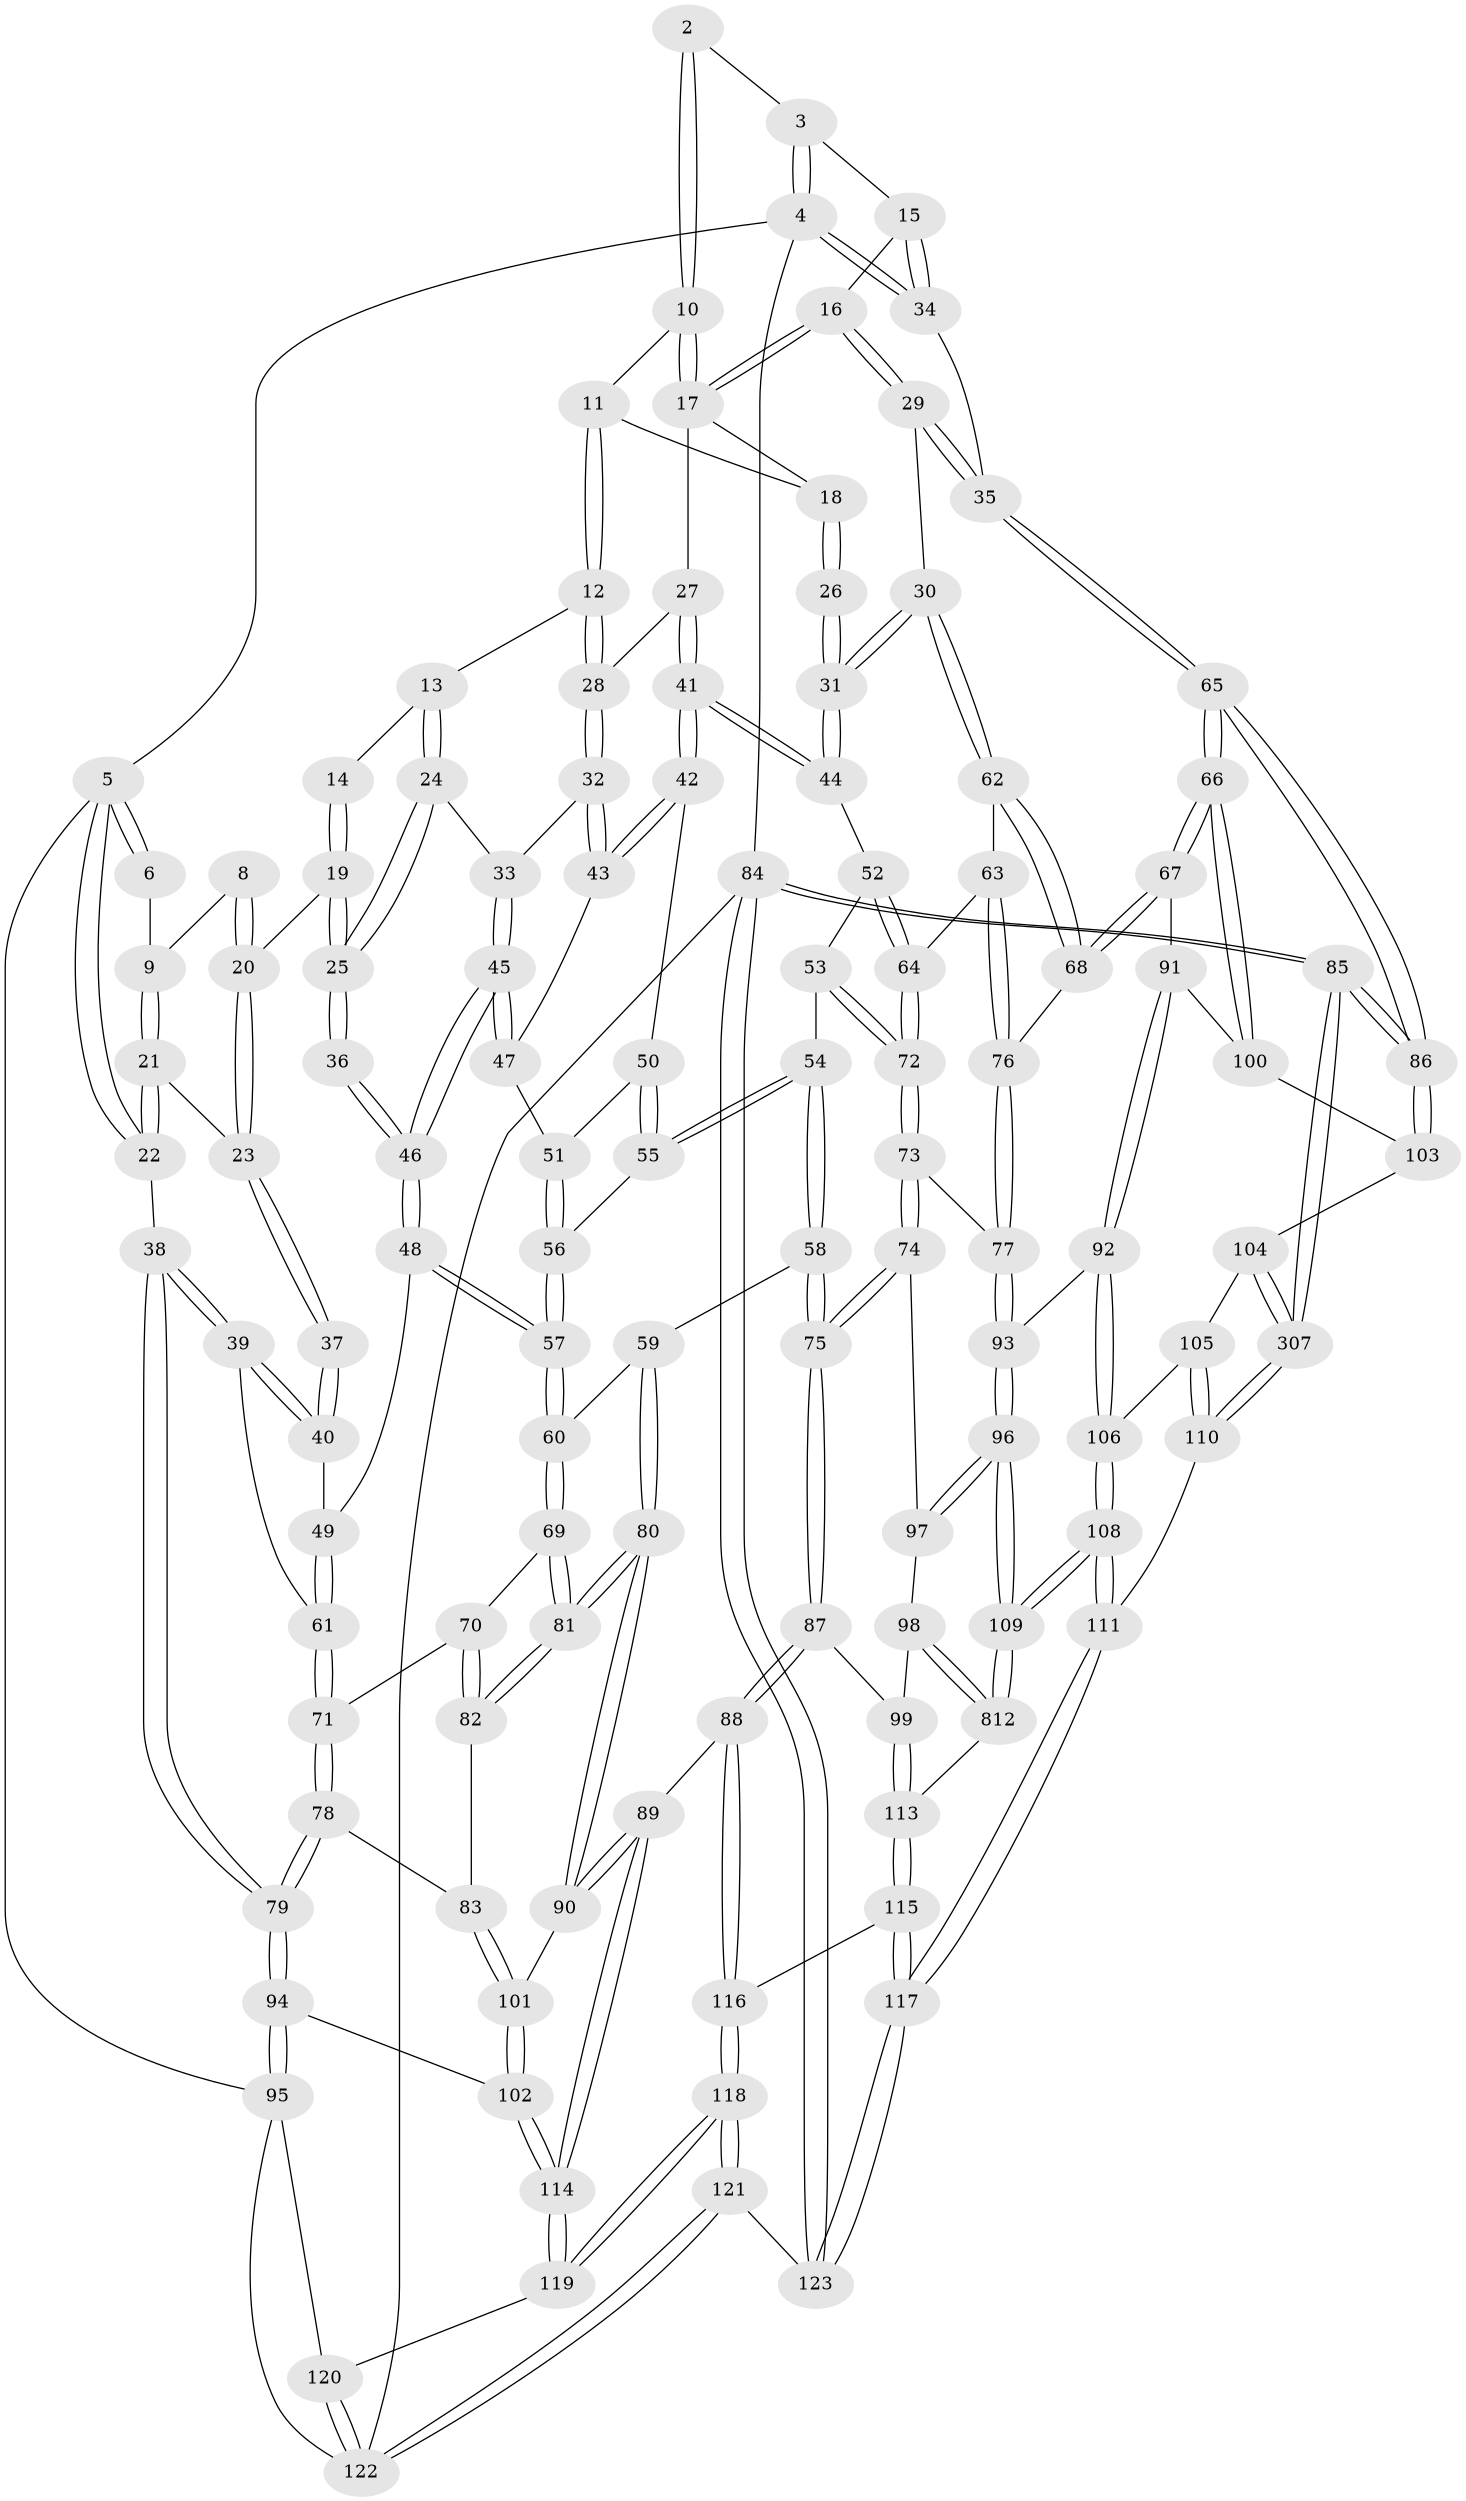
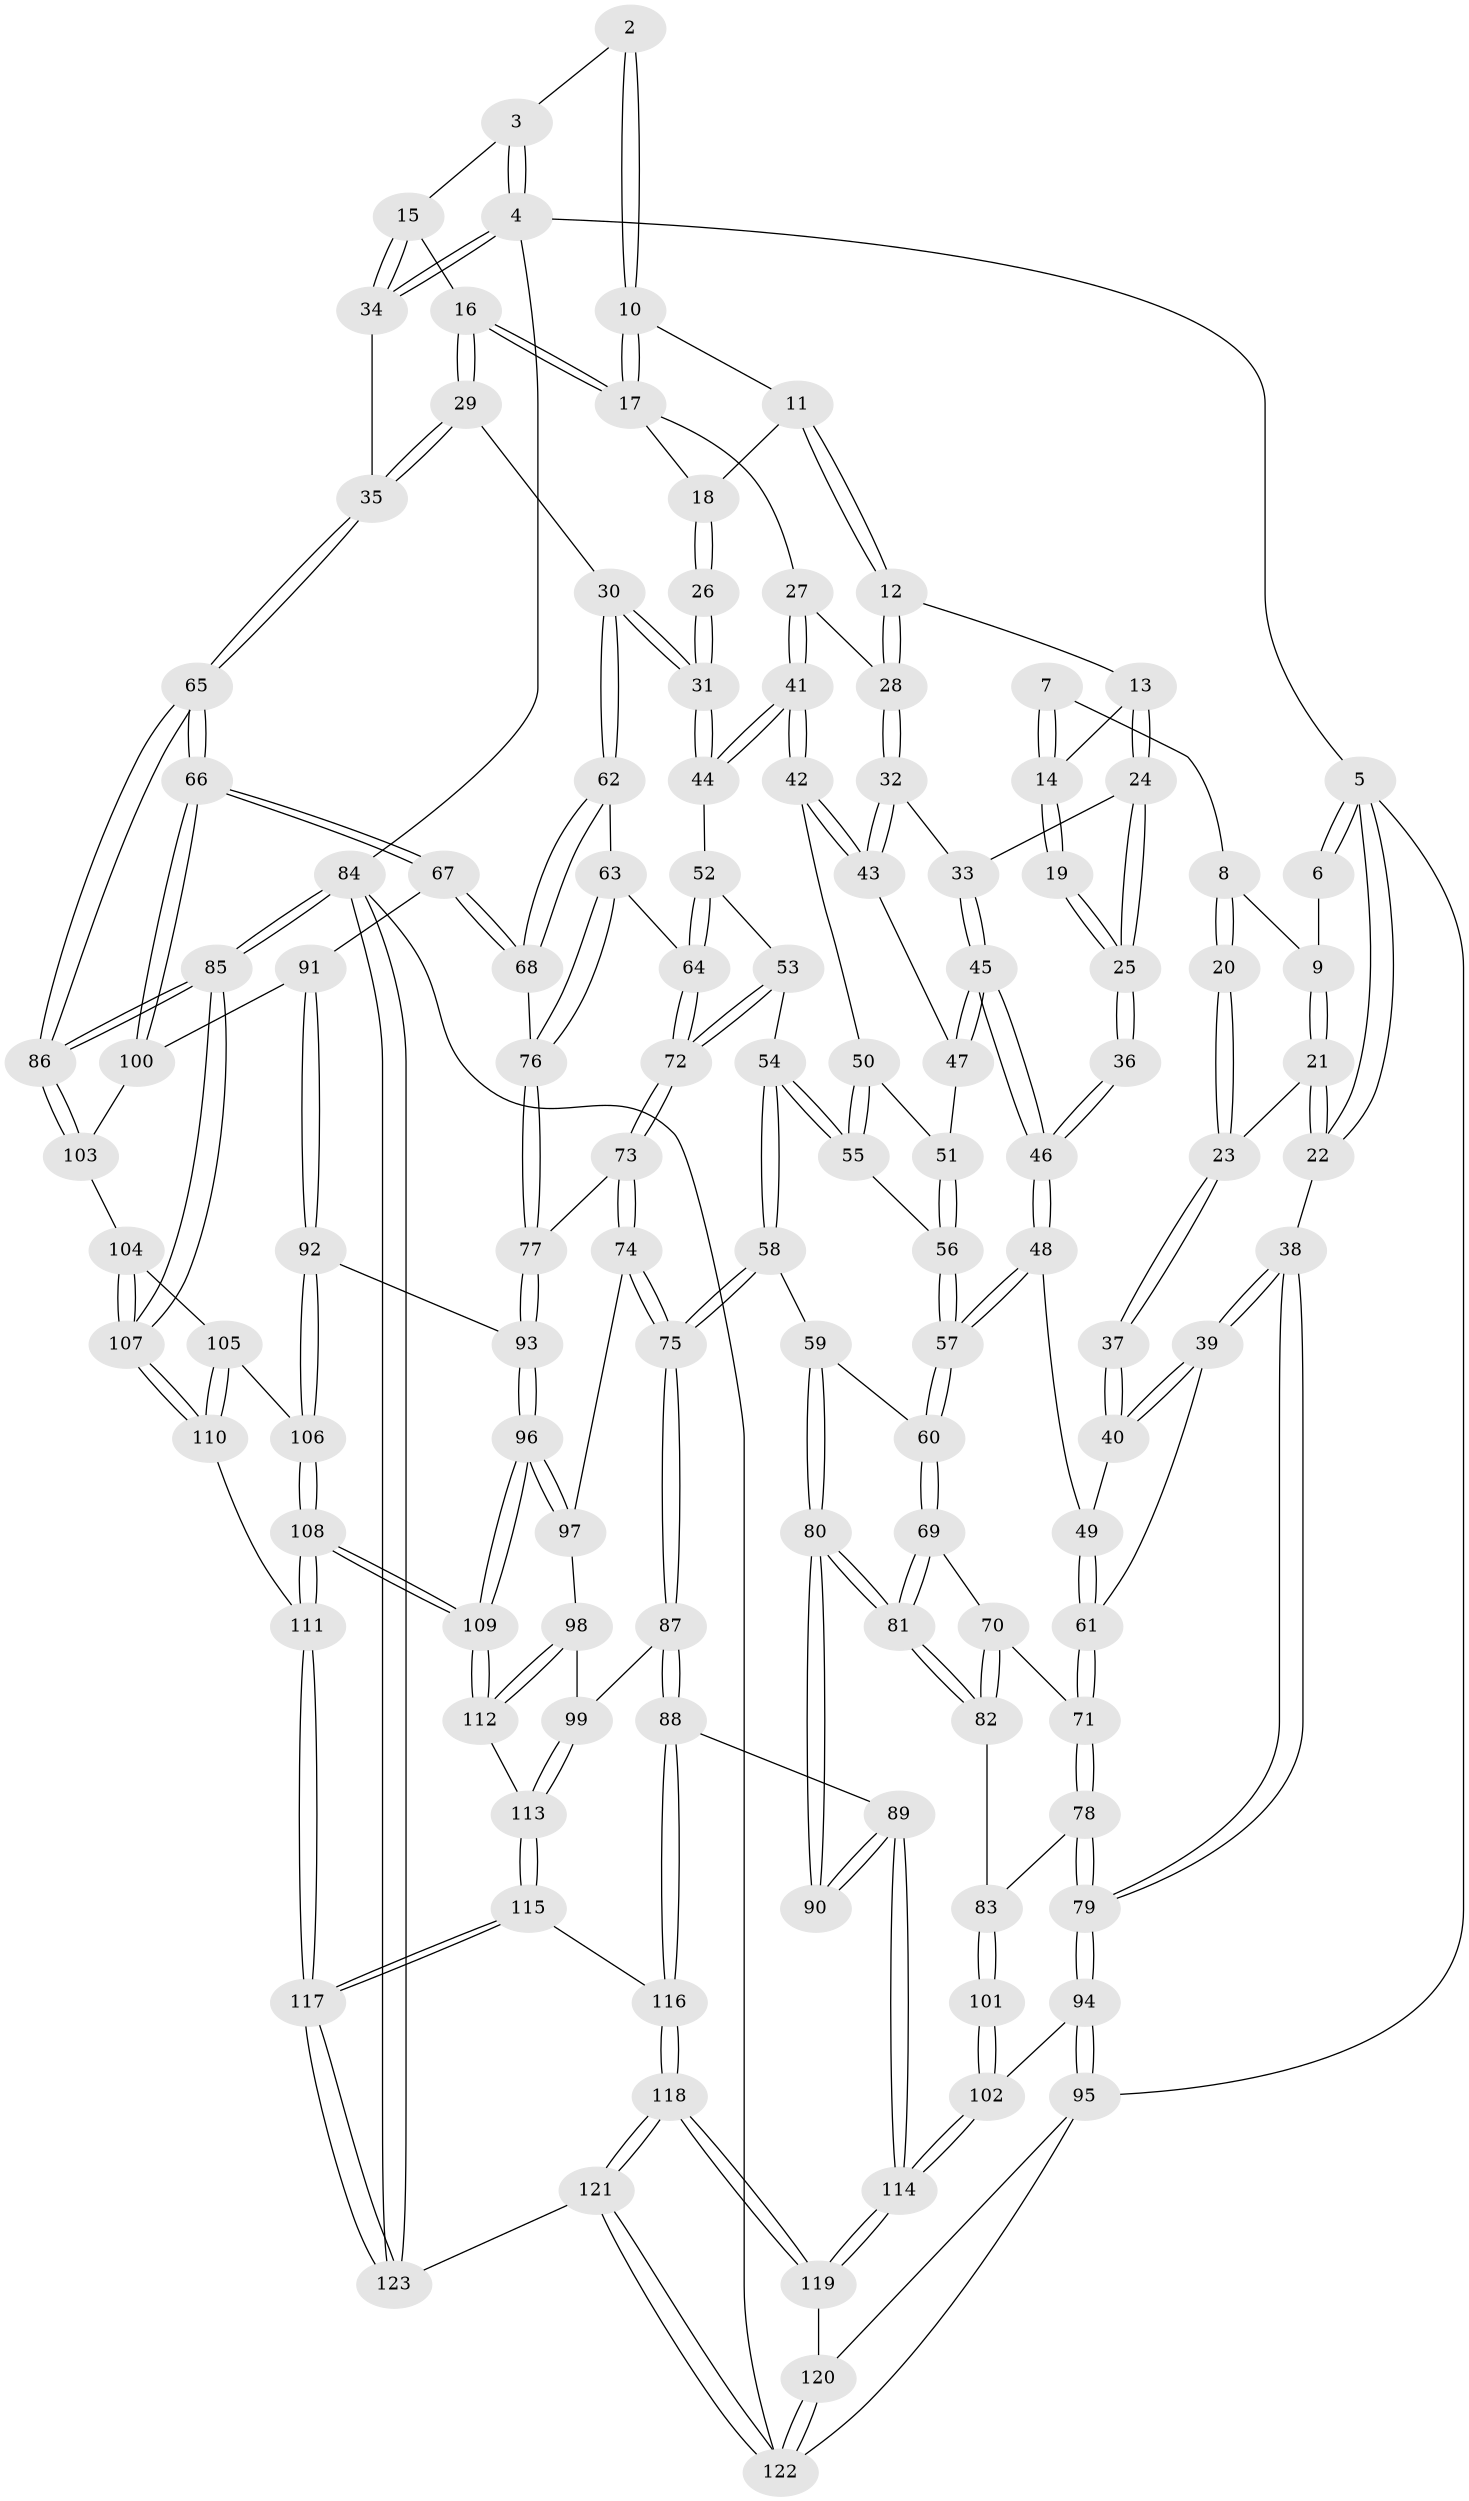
none -> (1047, 687)
(291, 922) -> none
(1295, 1345) -> (127, 1345)
(999, 1721) -> (480, 1721)
(540, 1956) -> none
